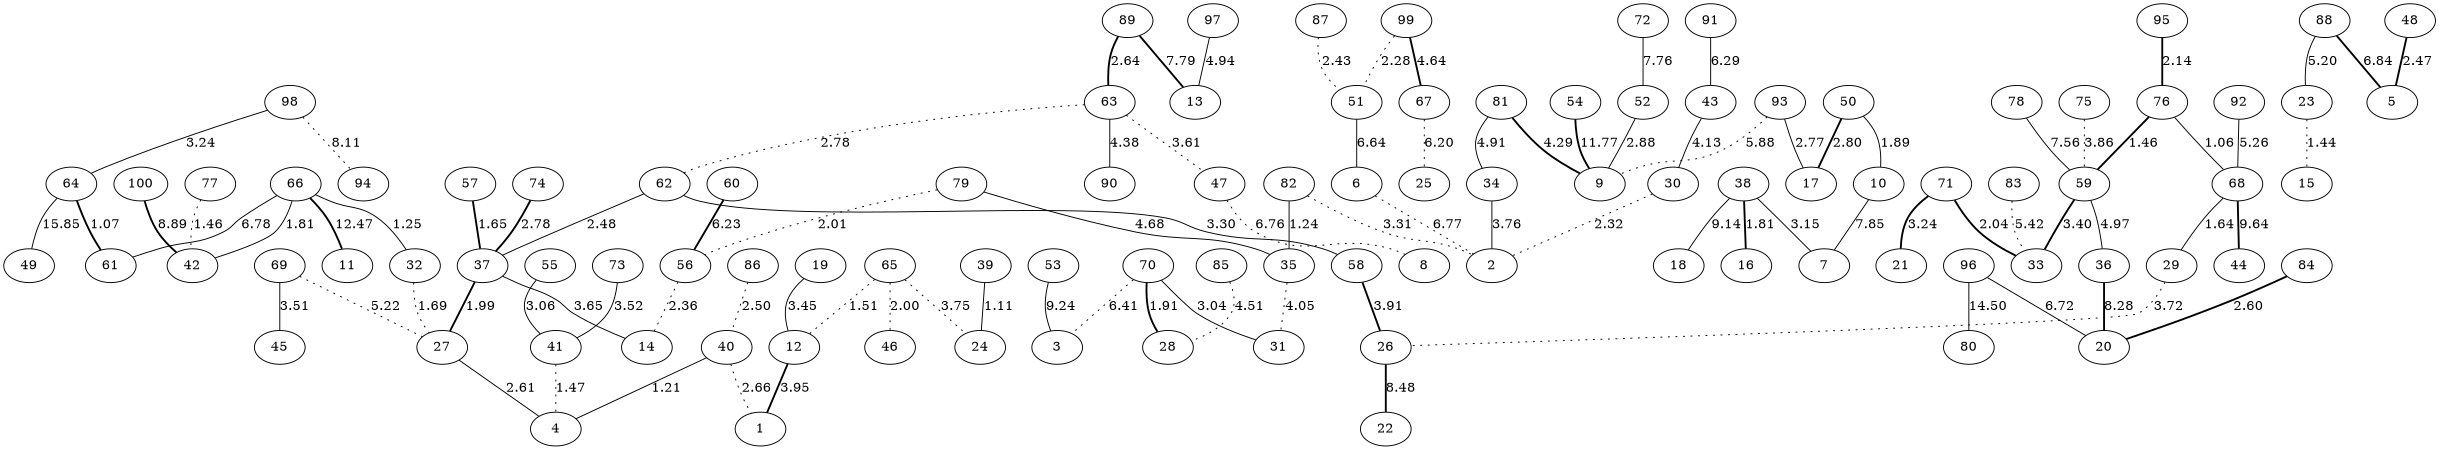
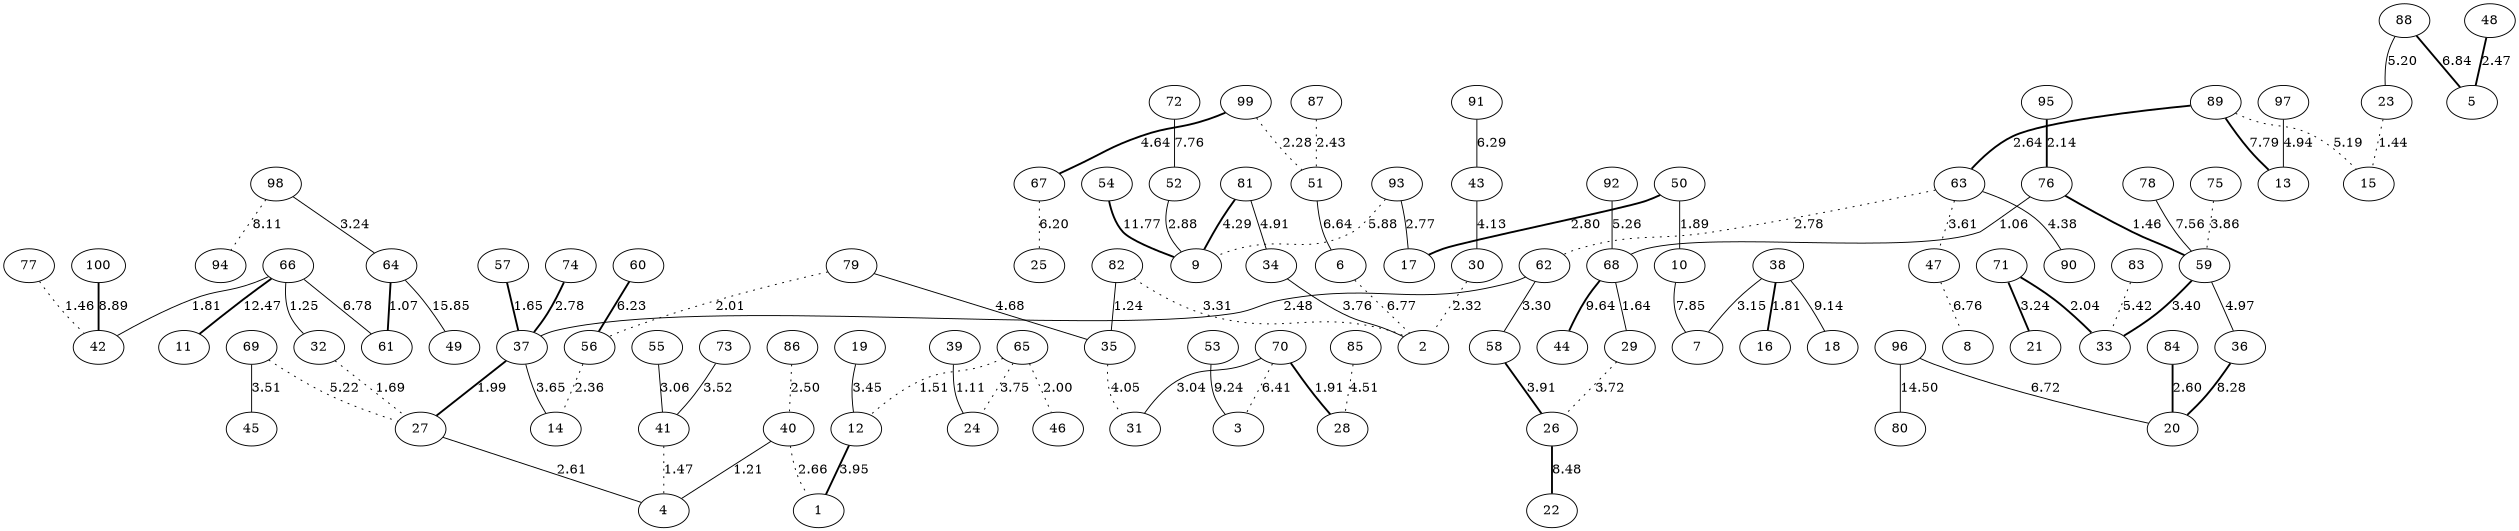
none -> (2301, 130)
